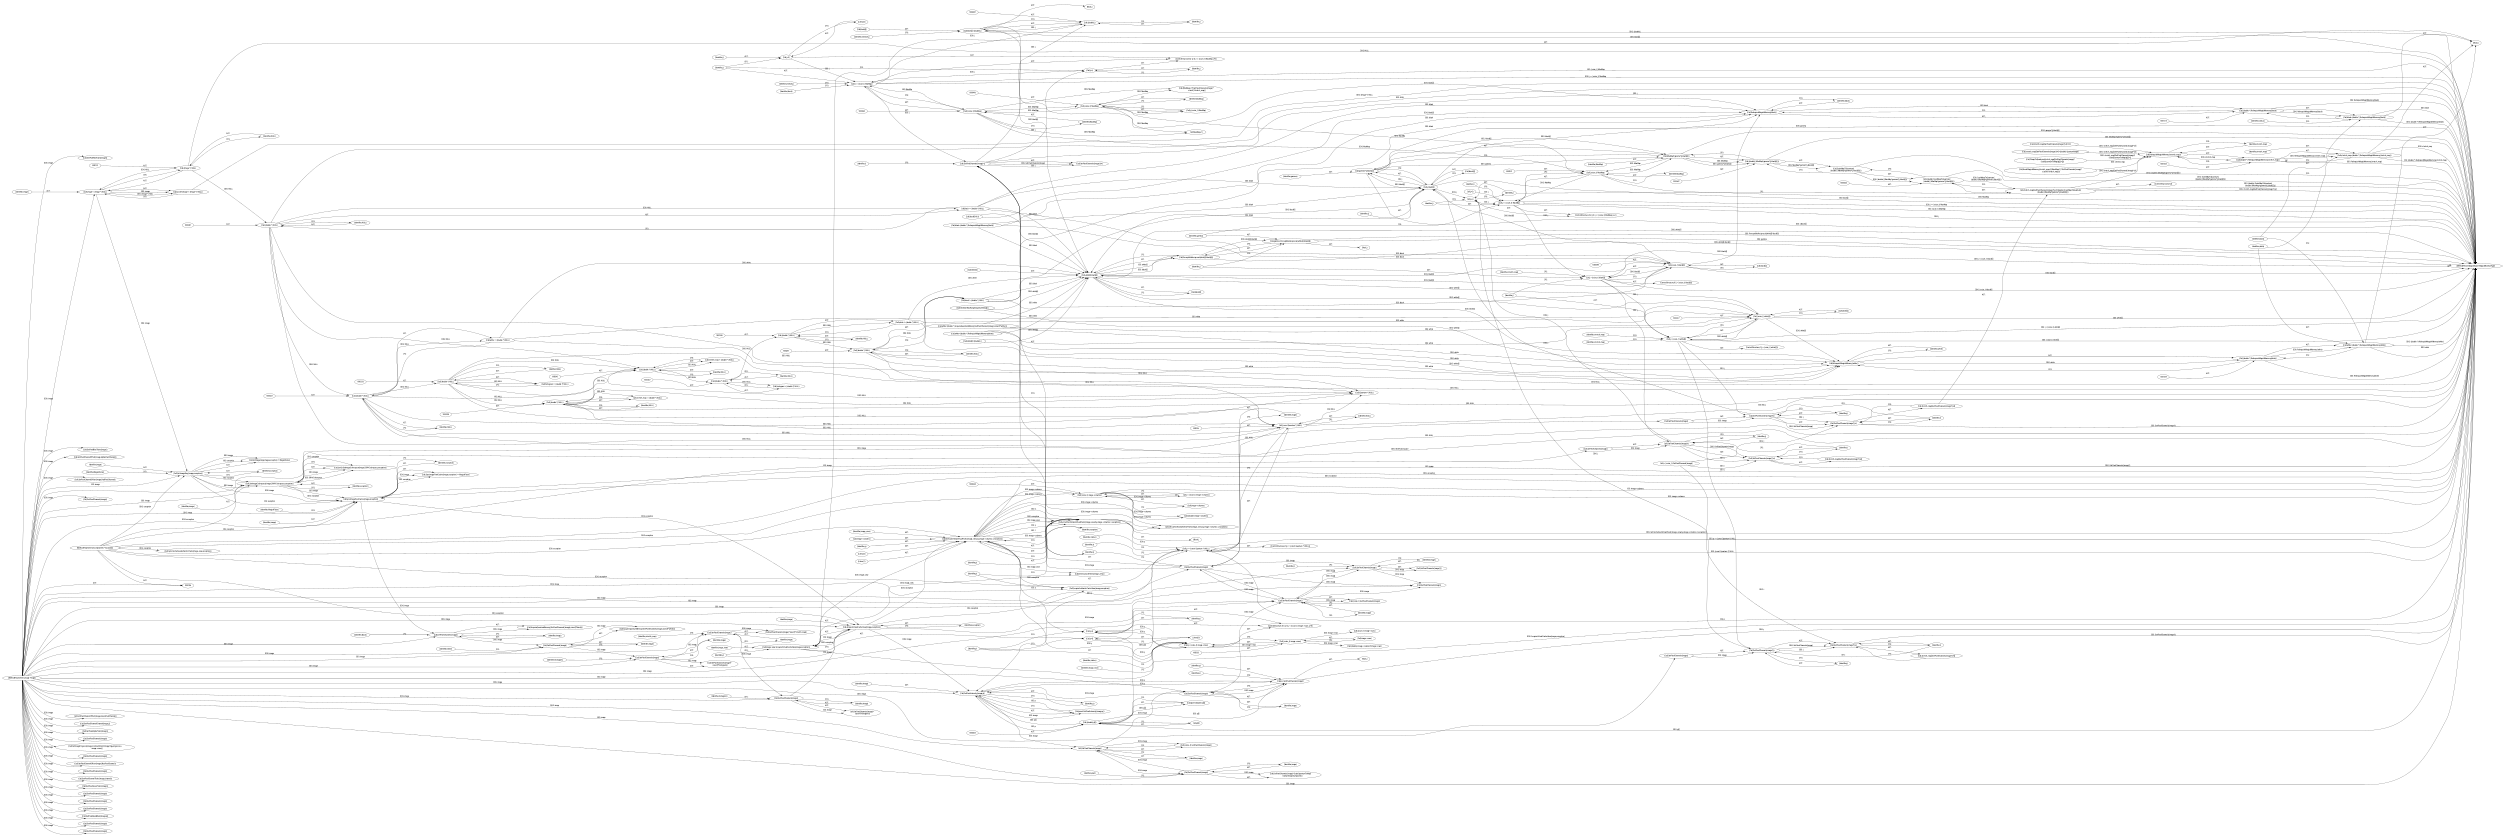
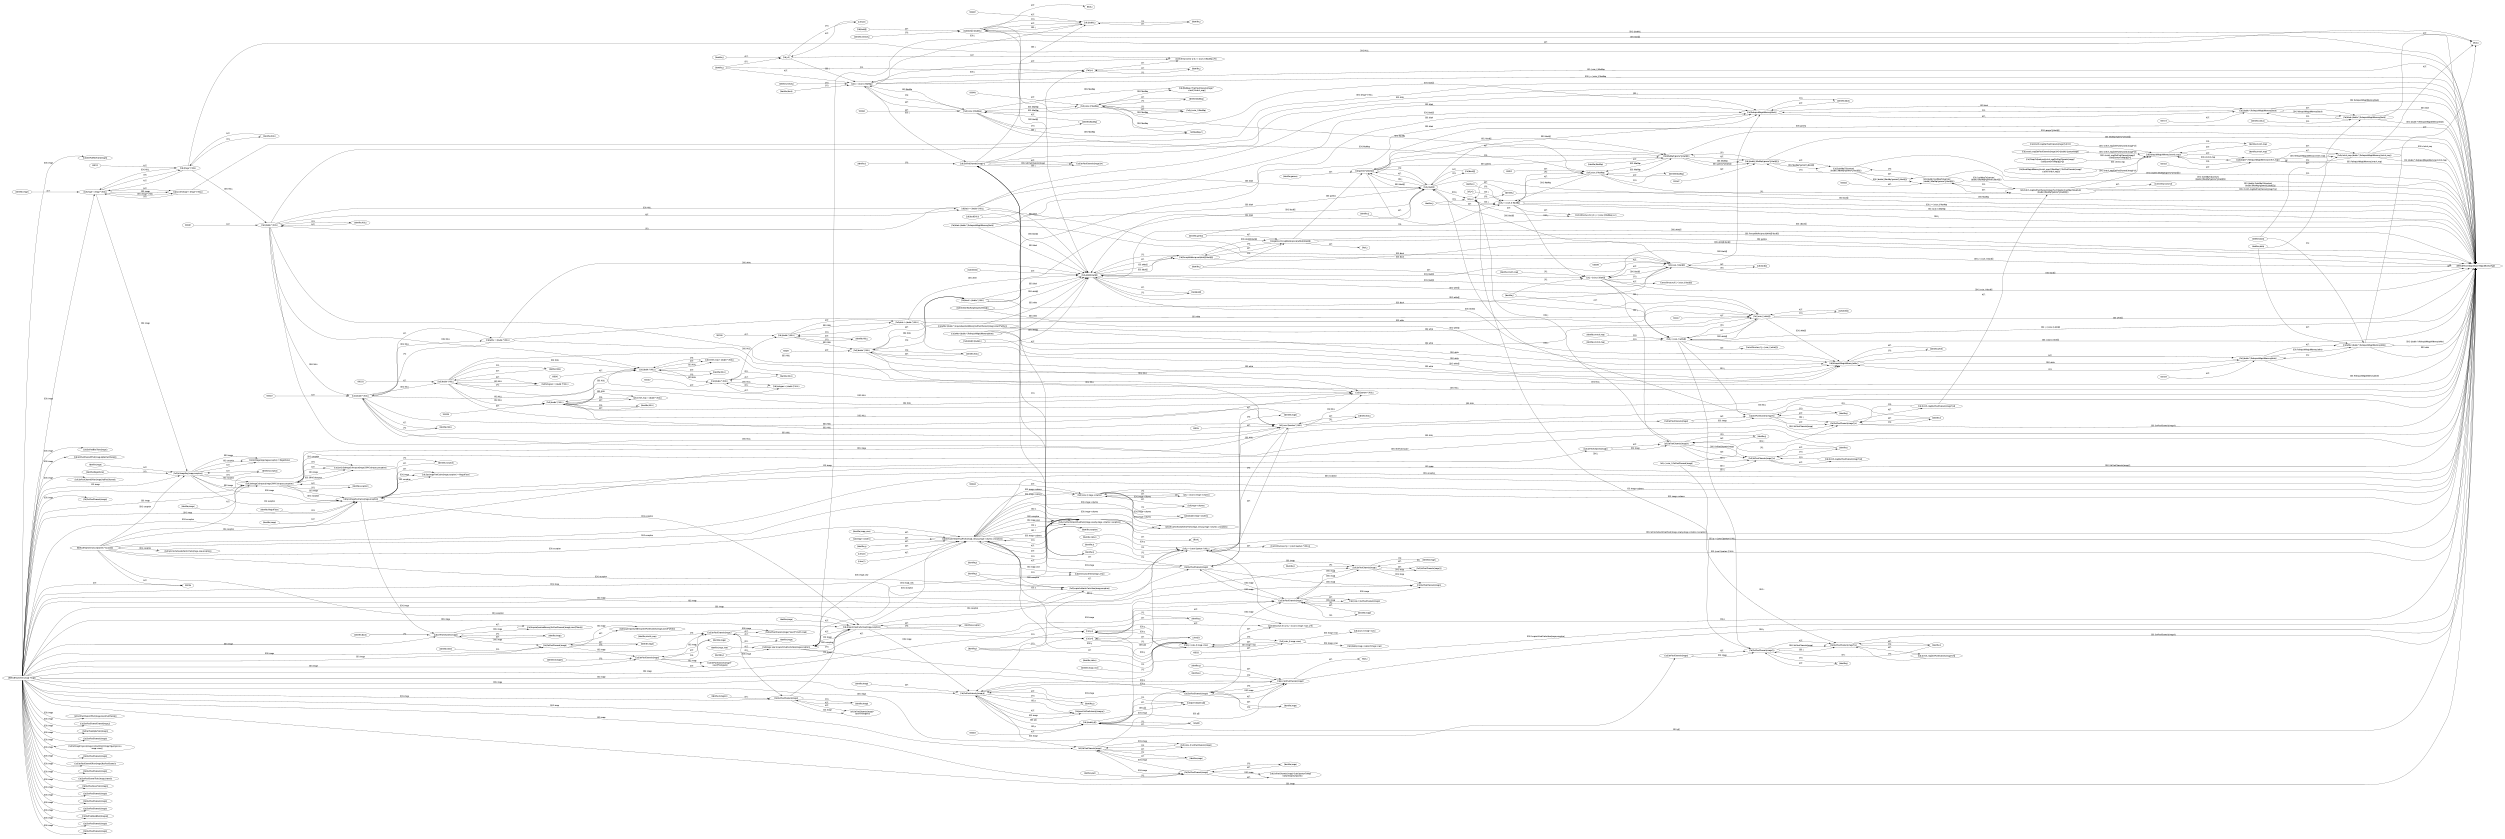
none -> (1328, 207)
(1365, 639) -> none
(1025, 707) -> none
